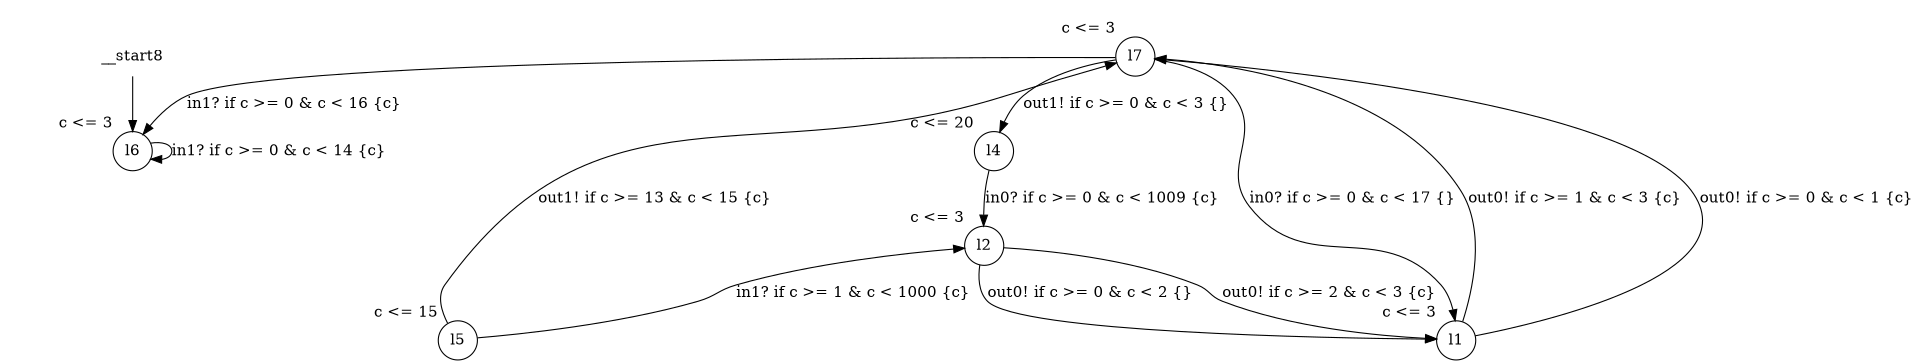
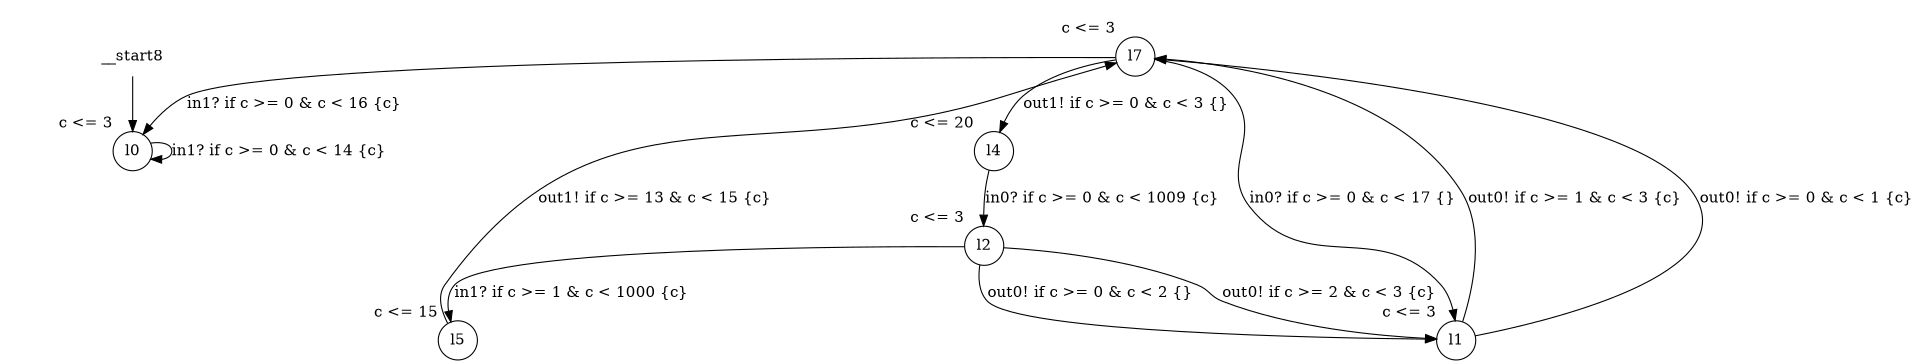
(133, 151) -> (133, 151)
(716, 294) -> (694, 251)
